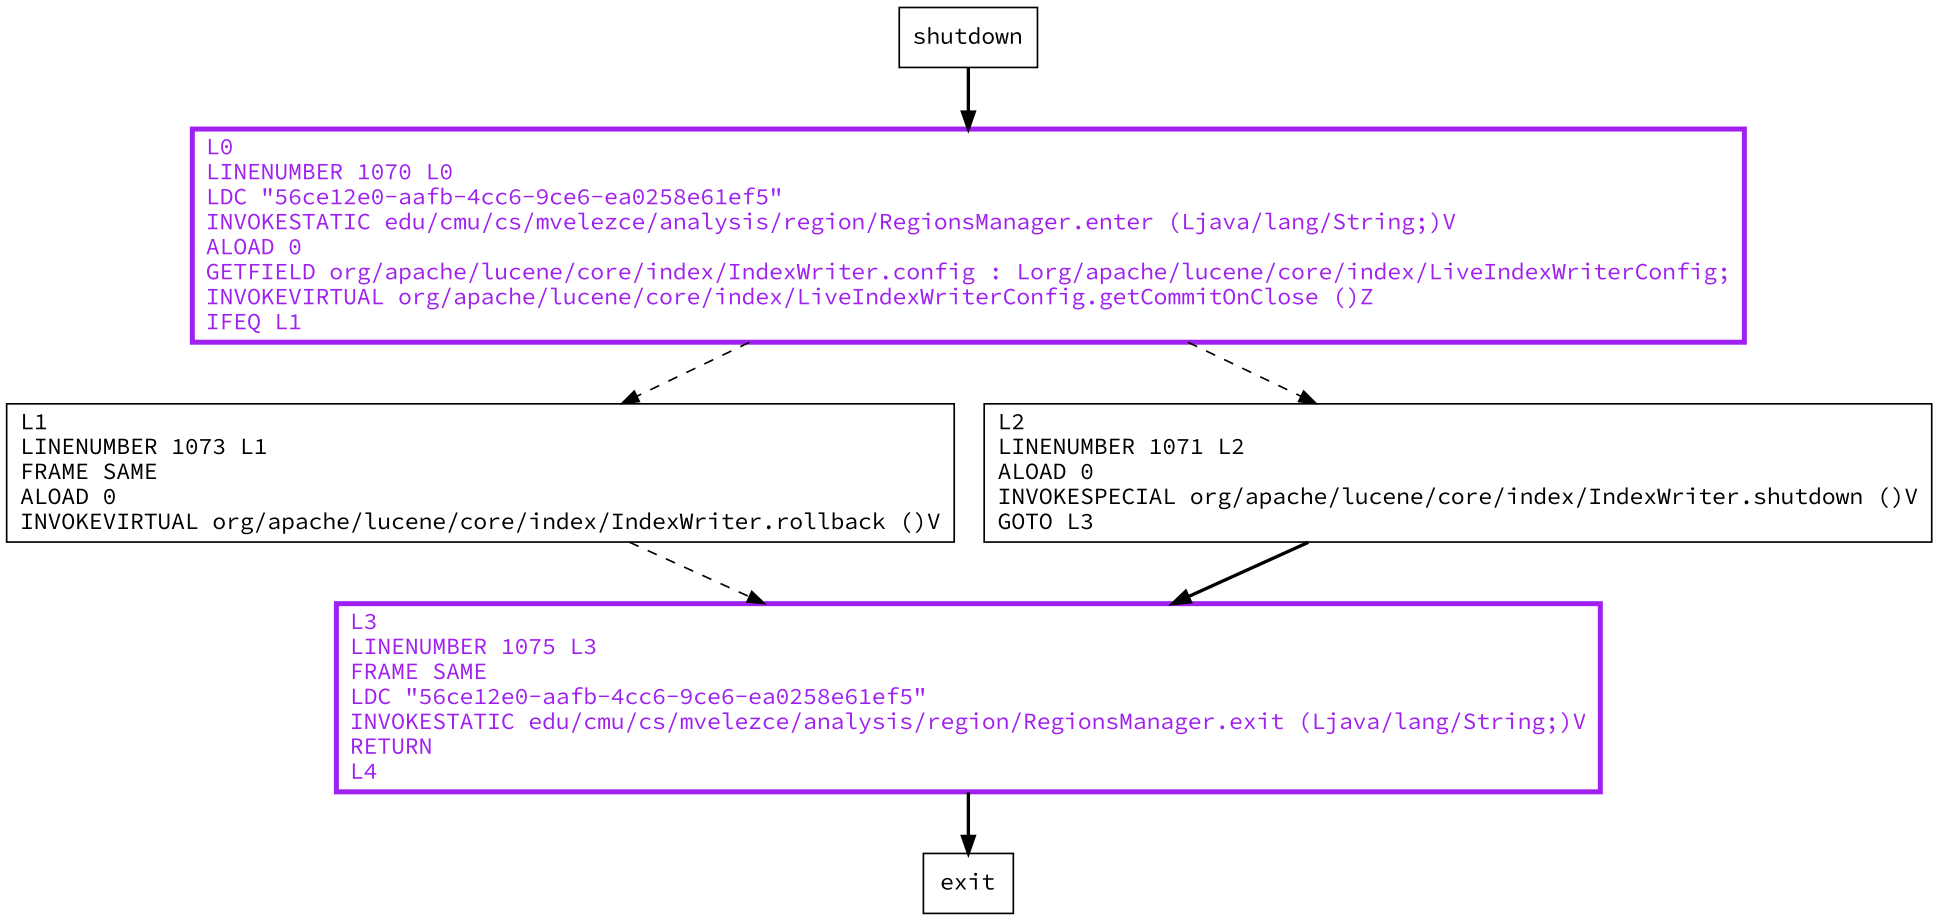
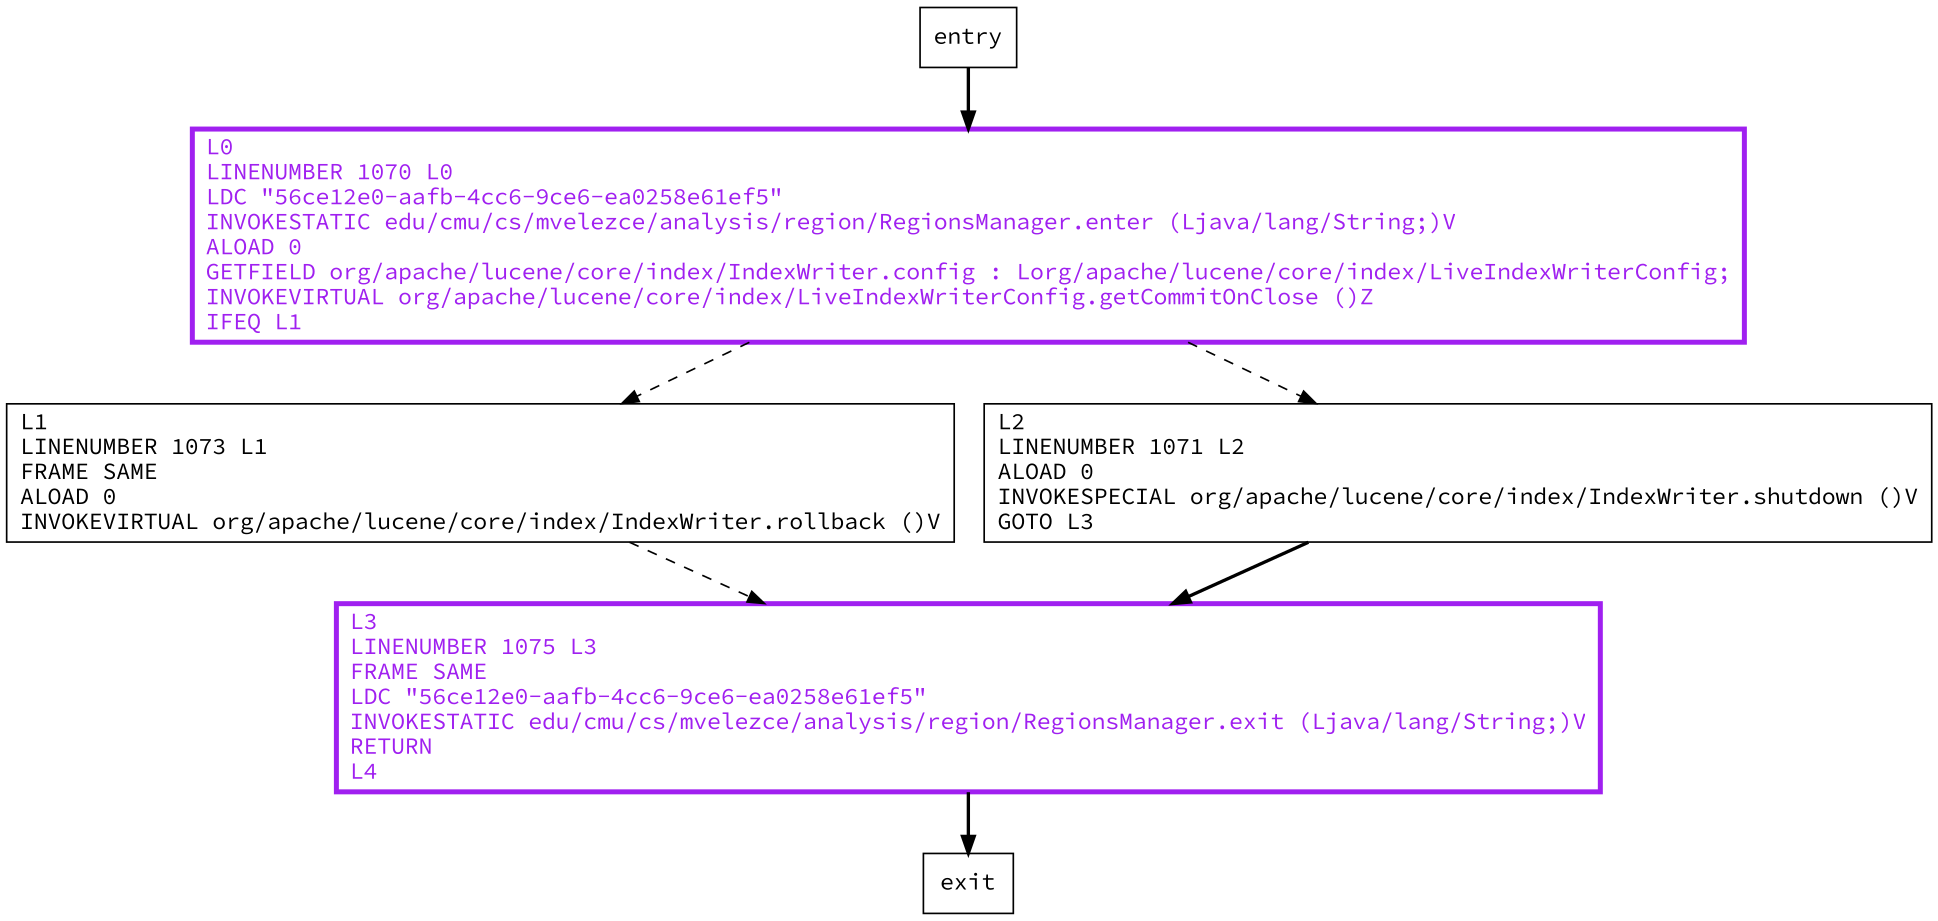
(968, 37) -> (968, 37)
